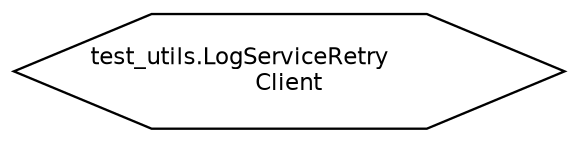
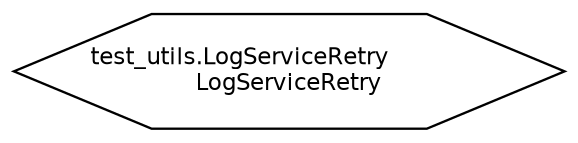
(289, 71) -> (289, 71)
